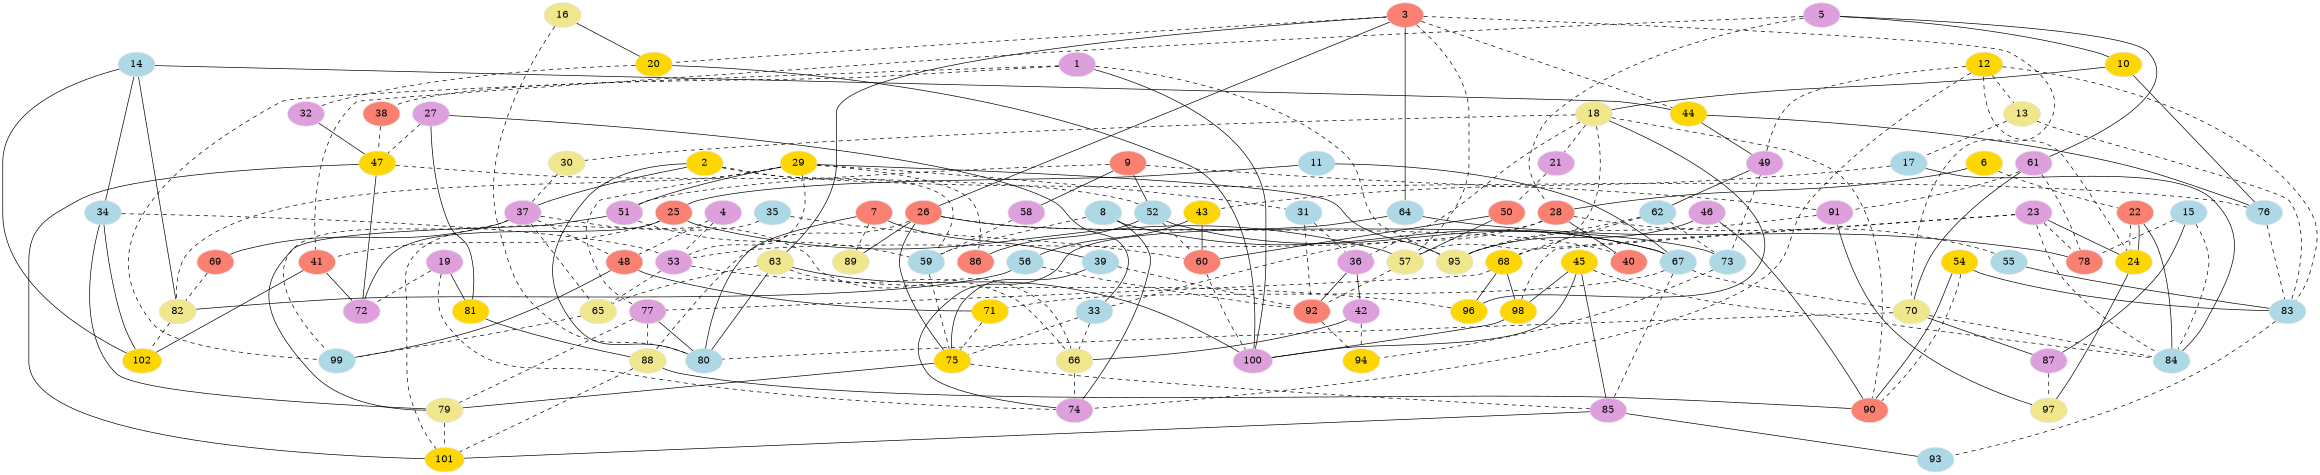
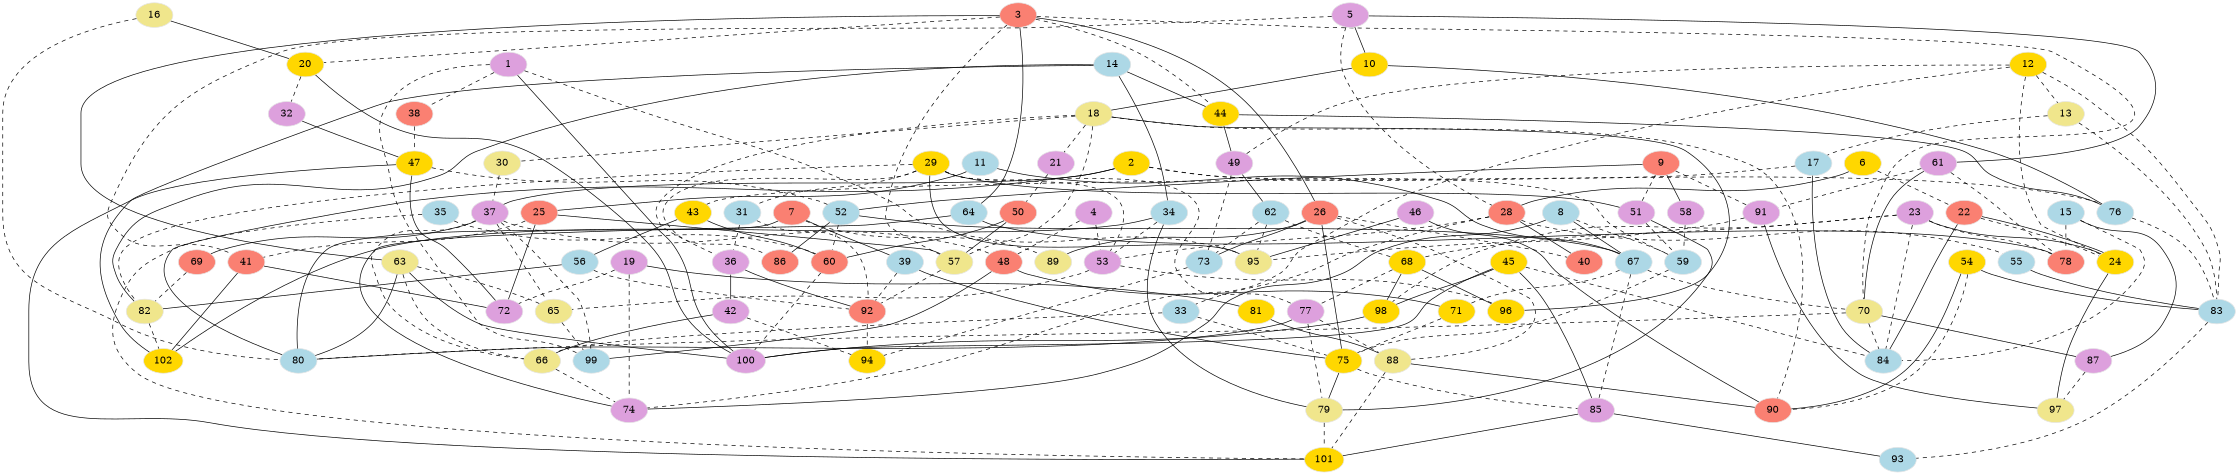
(431, 114) -> none
